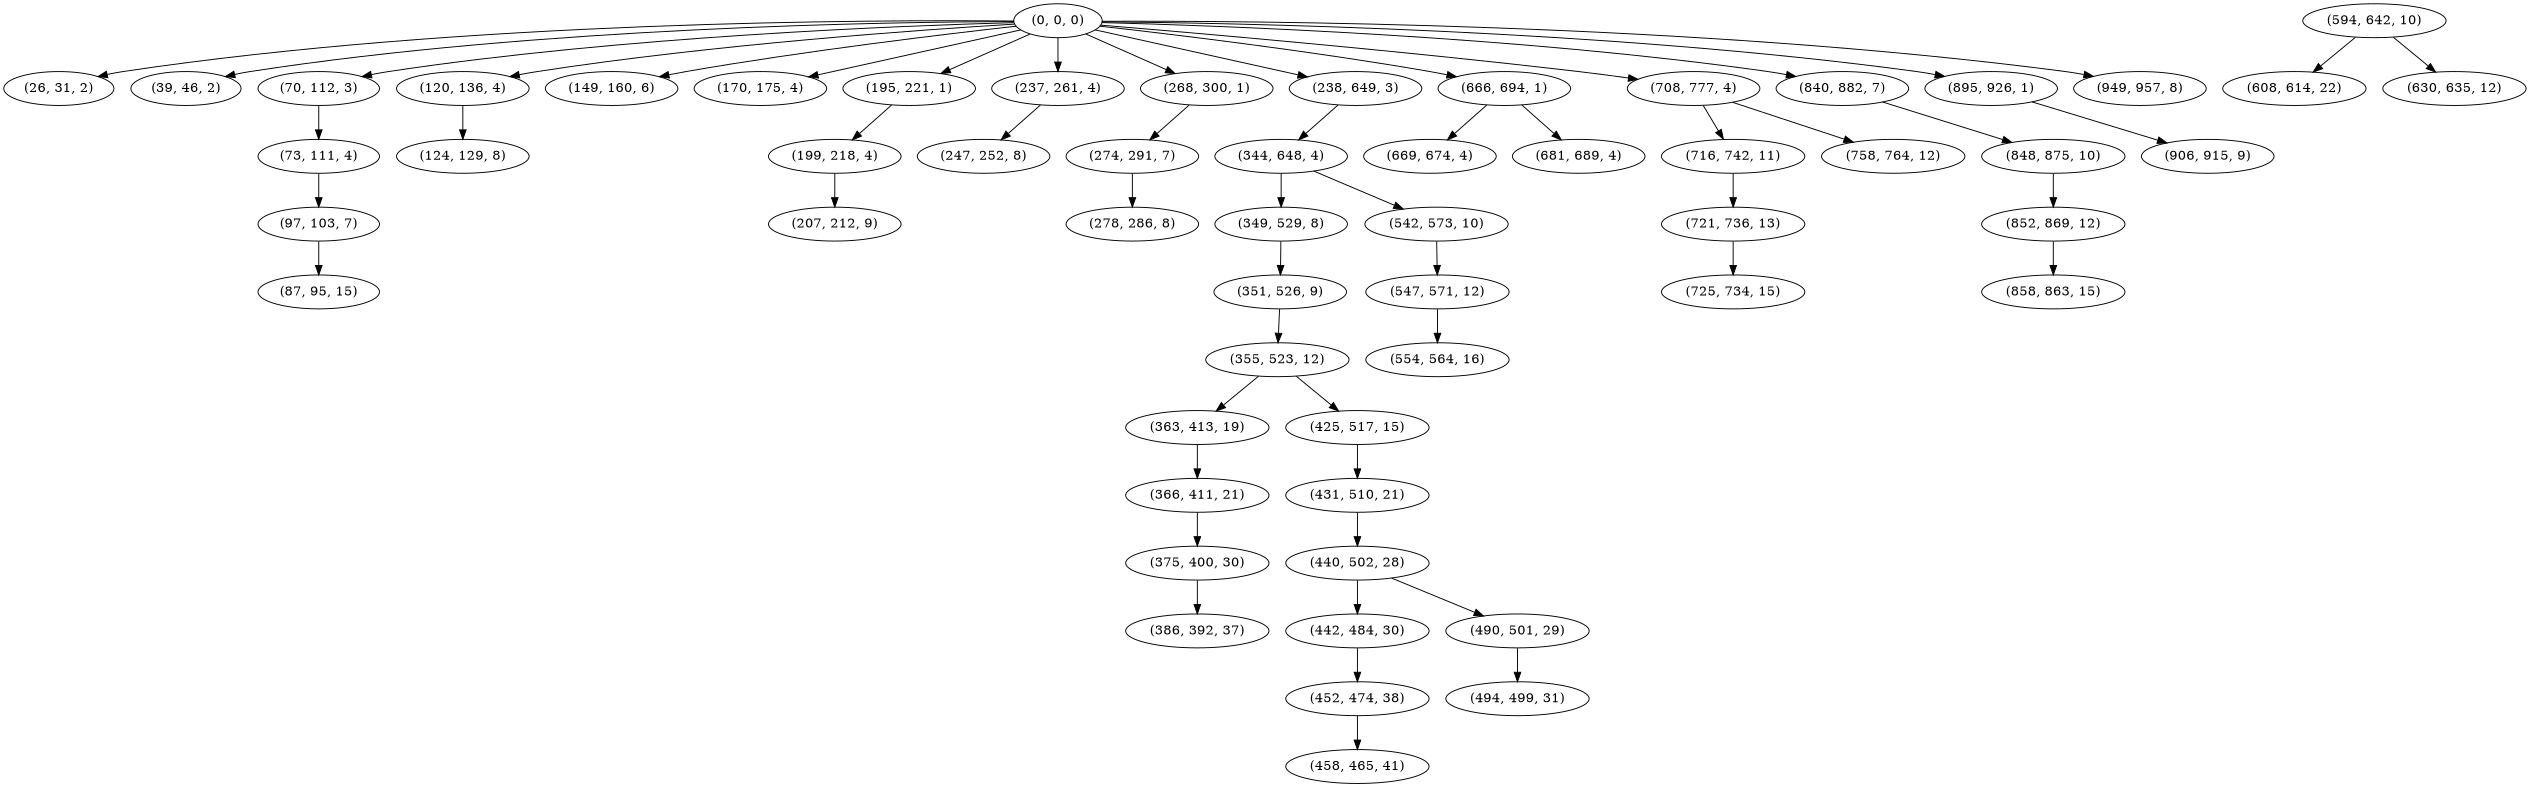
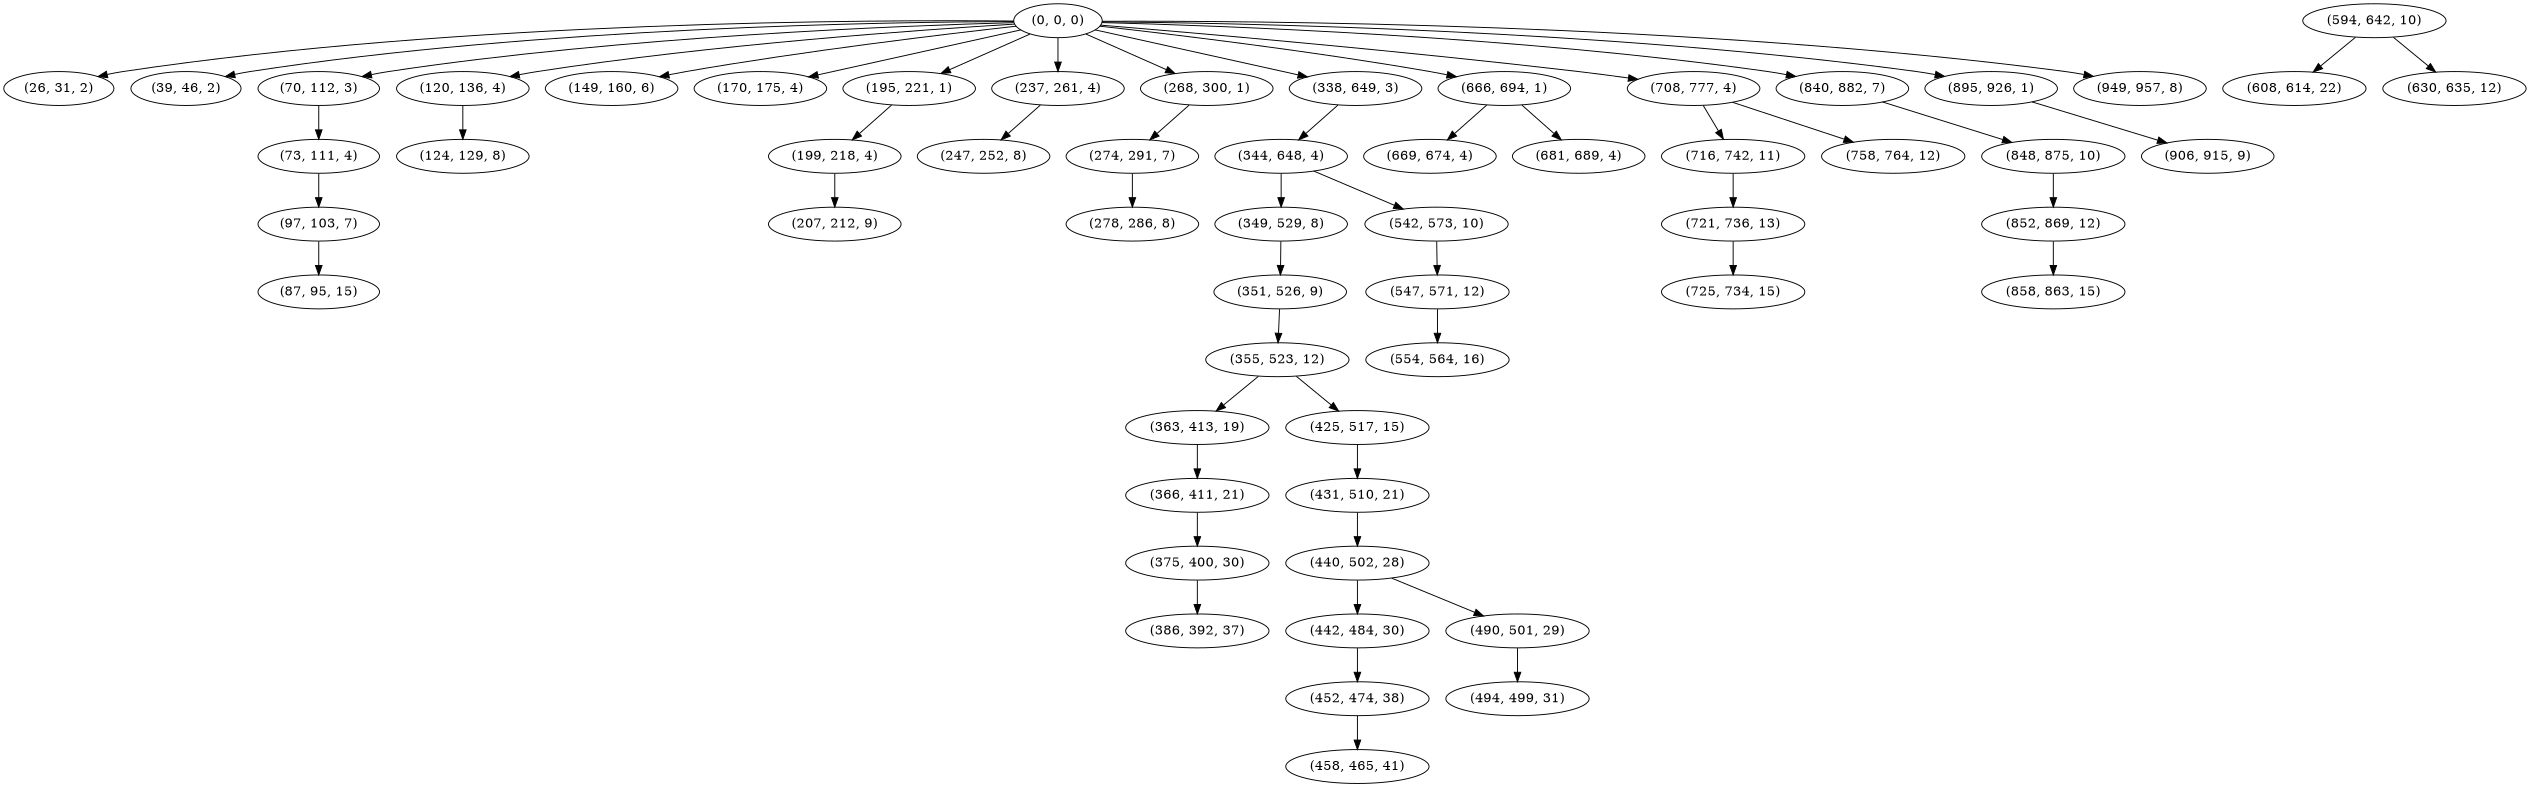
(1356, 89) -> (1356, 89)
